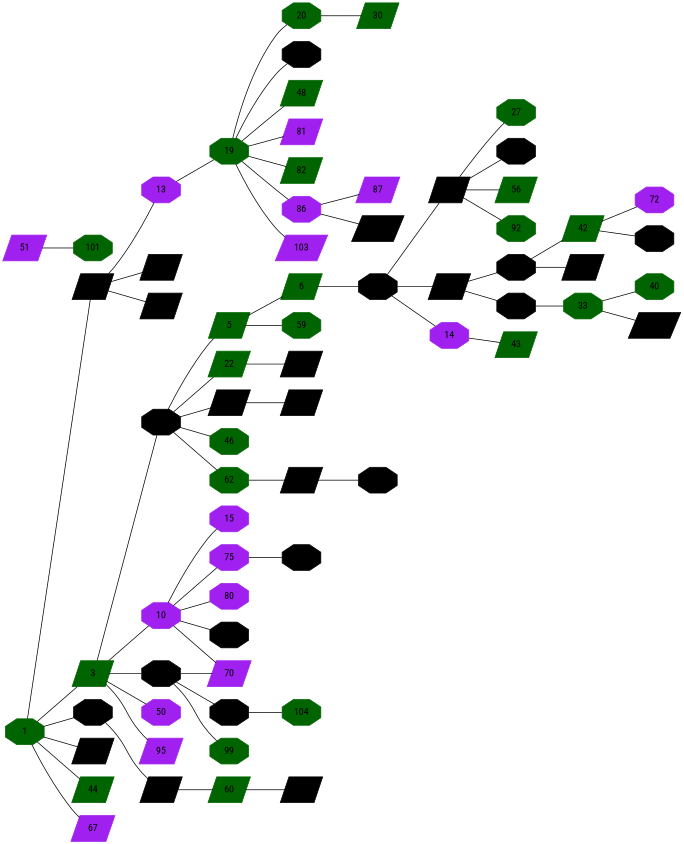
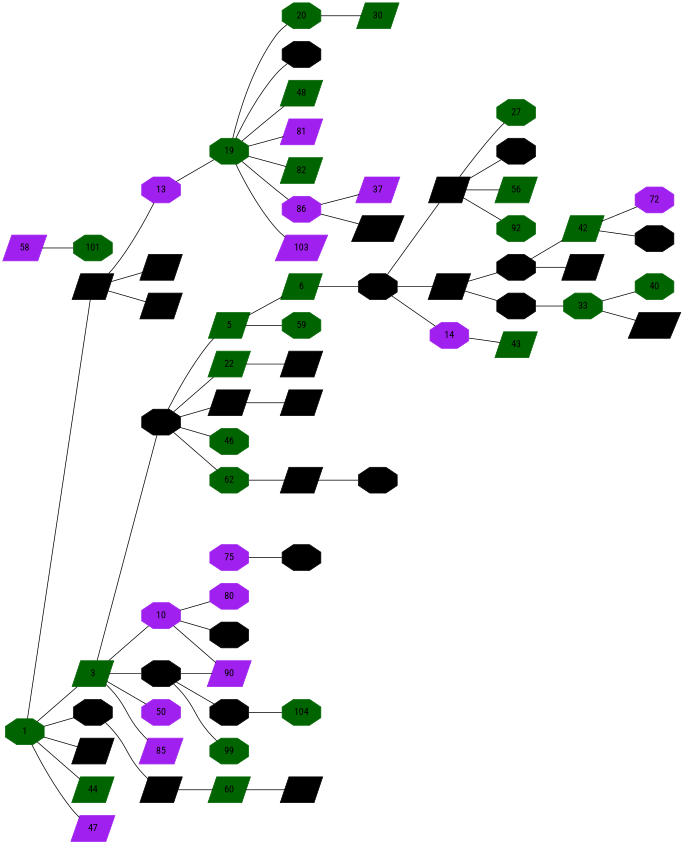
(378, 190) -> (378, 190)
(25, 248) -> (25, 248)
(229, 519) -> none
(195, 587) -> none
(229, 674) -> (229, 674)
(161, 751) -> (161, 751)
(93, 828) -> (93, 828)
